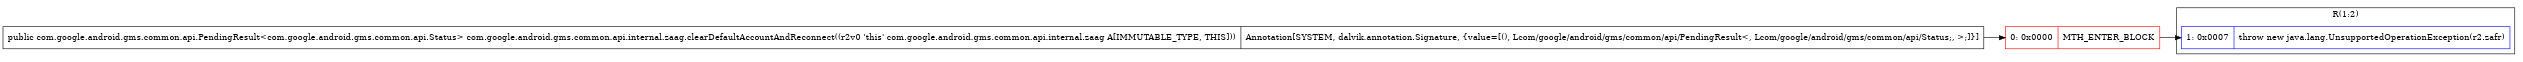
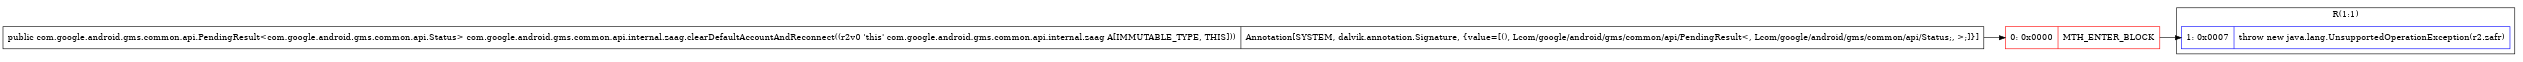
(2346, 15) -> (2346, 15)
